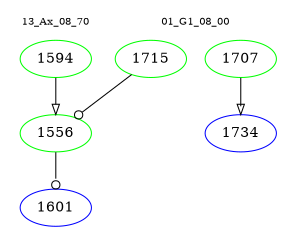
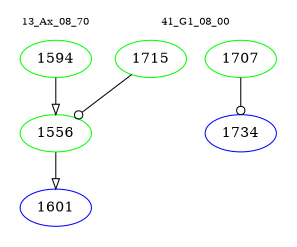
(196, 22) -> (196, 22)
(241, 92) -> (241, 92)
(56, 165) -> (56, 165)
